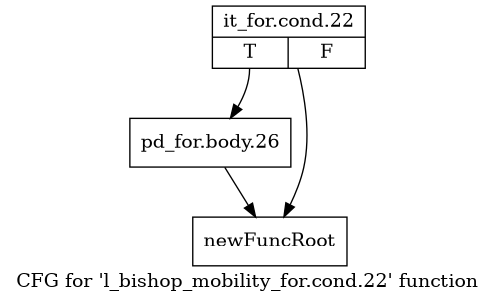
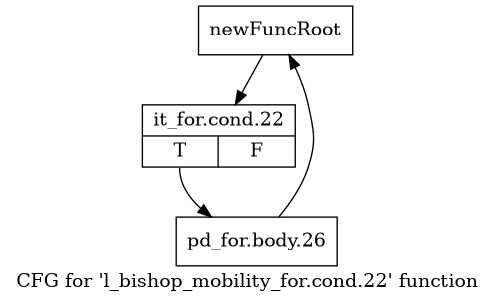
(307, 138) -> (252, 74)
